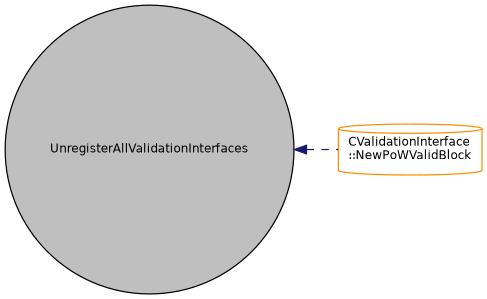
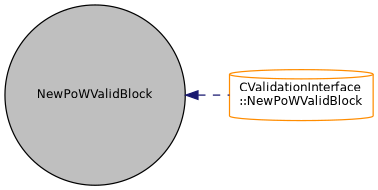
(150, 150) -> (95, 95)
